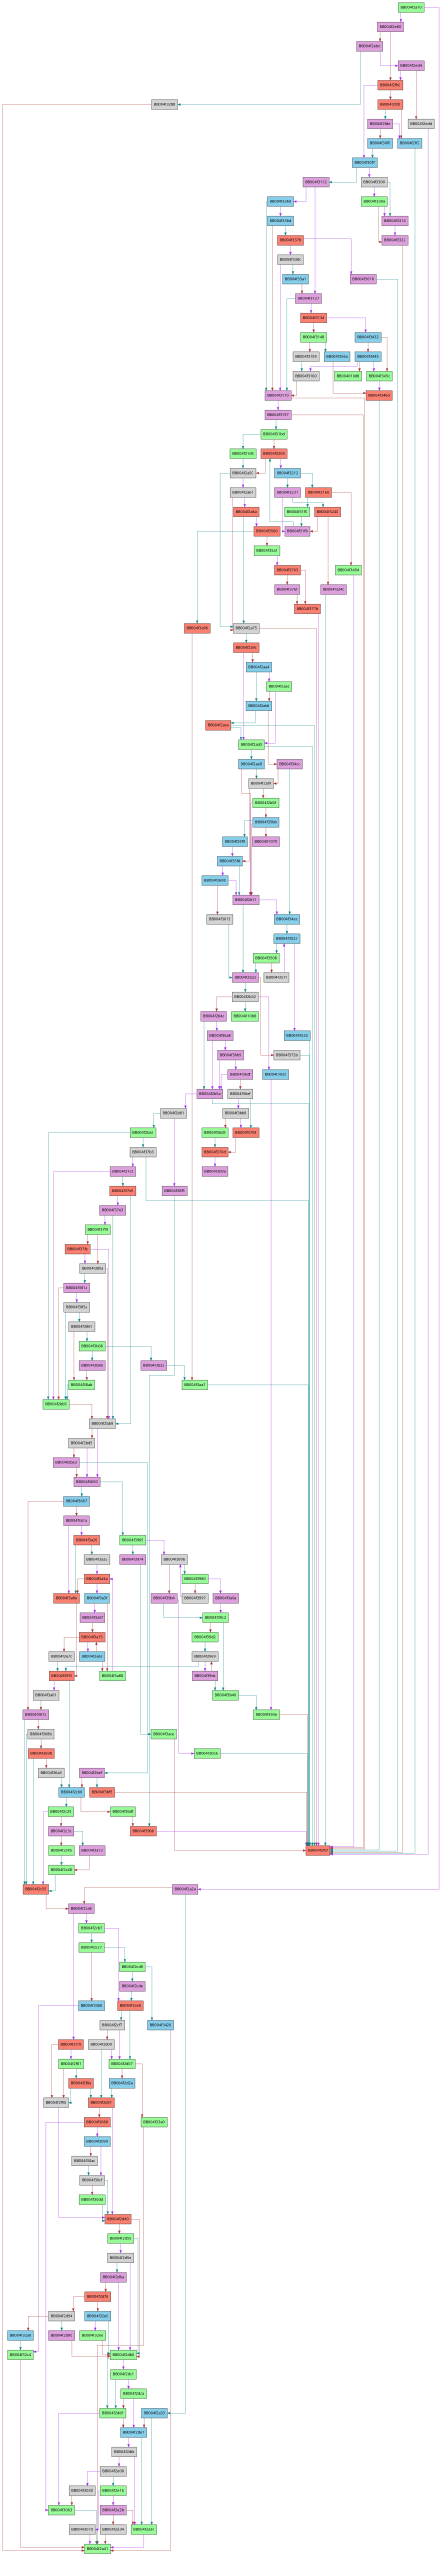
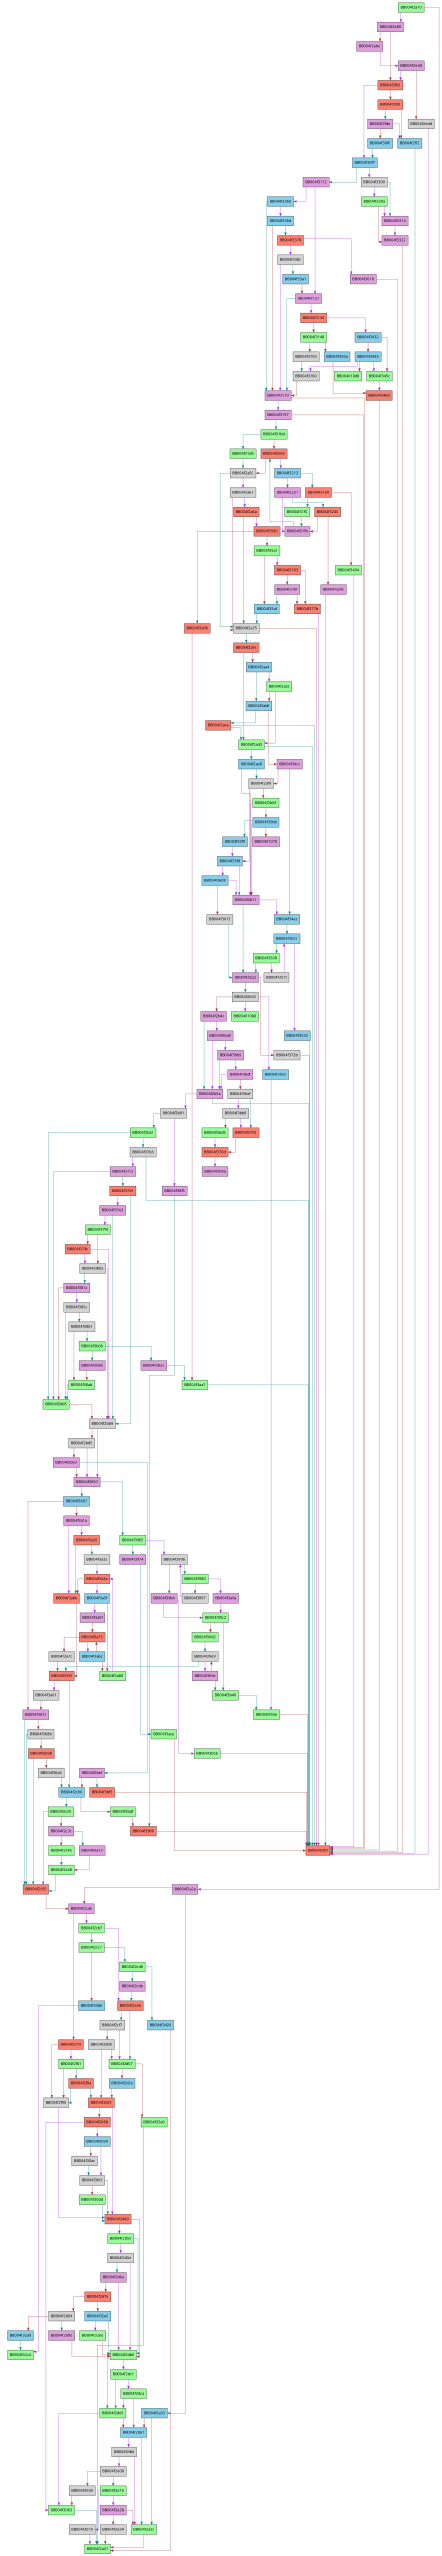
(165, 105) -> none
none -> (267, 609)
(245, 1005) -> (245, 1005)
(215, 1141) -> (215, 1141)
(20, 2484) -> none
